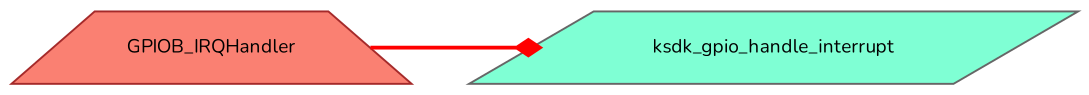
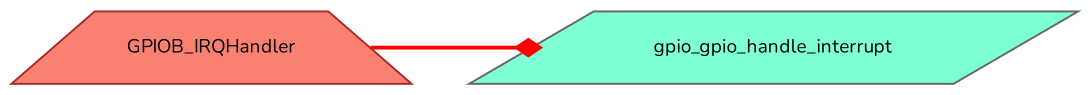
(774, 48) -> (774, 48)
